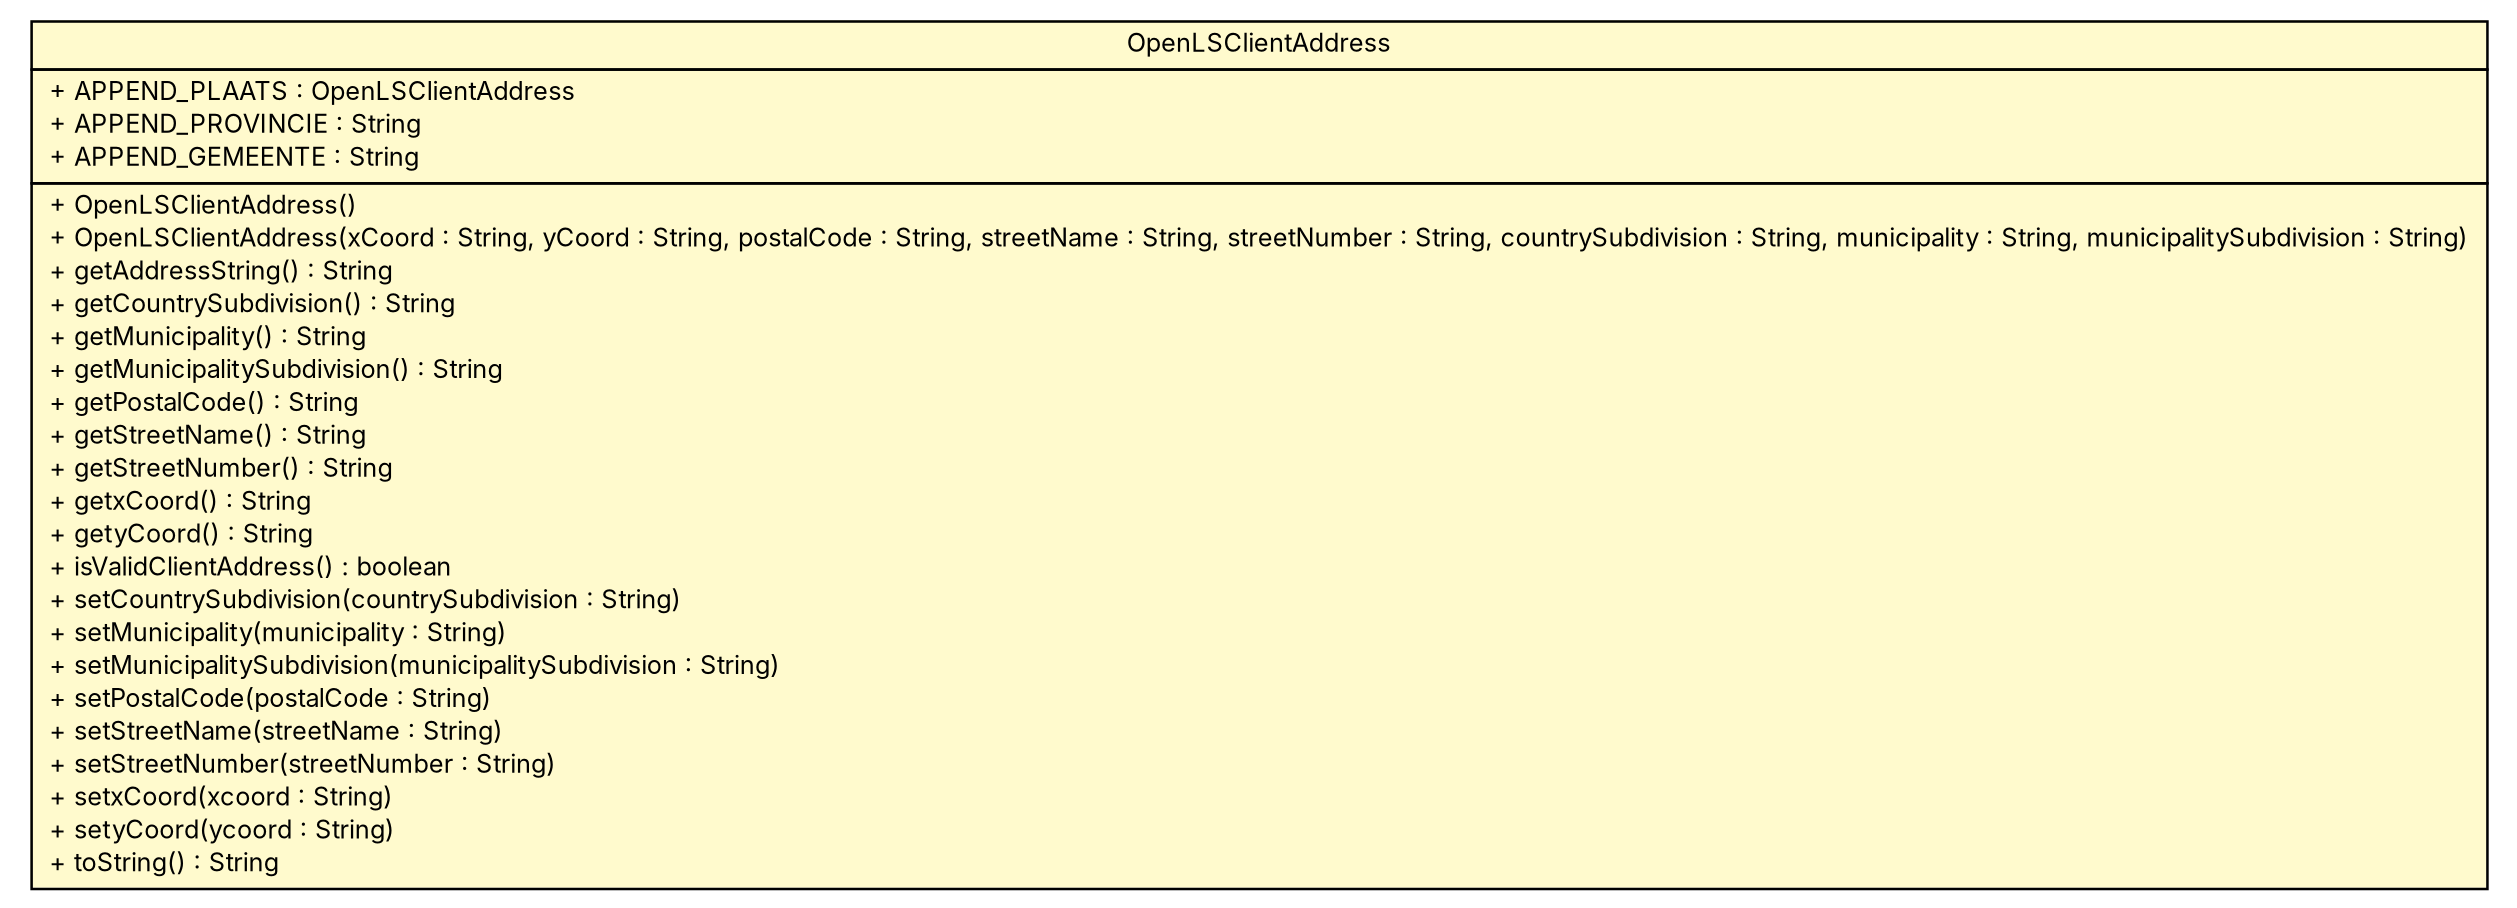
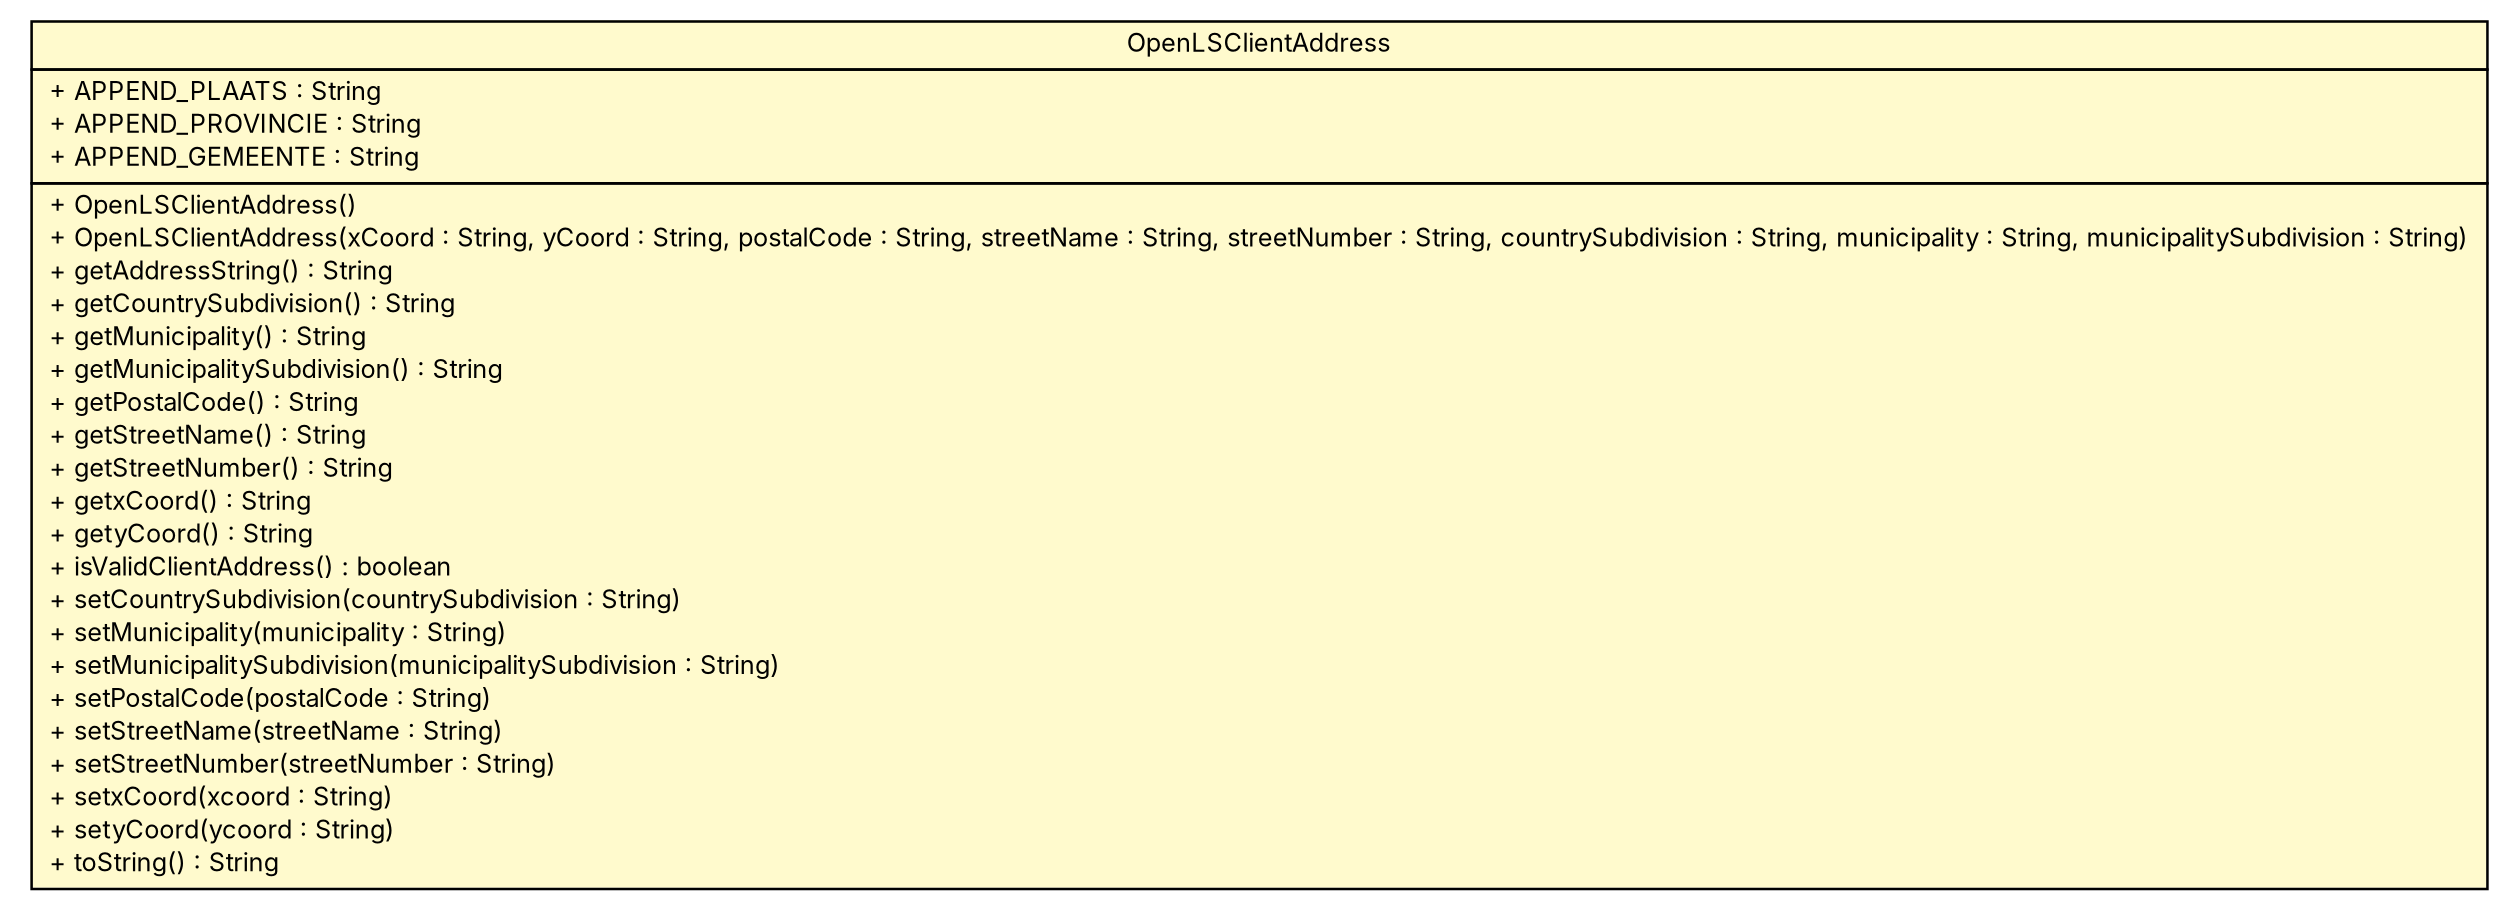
(312, 92) -> (216, 92)
